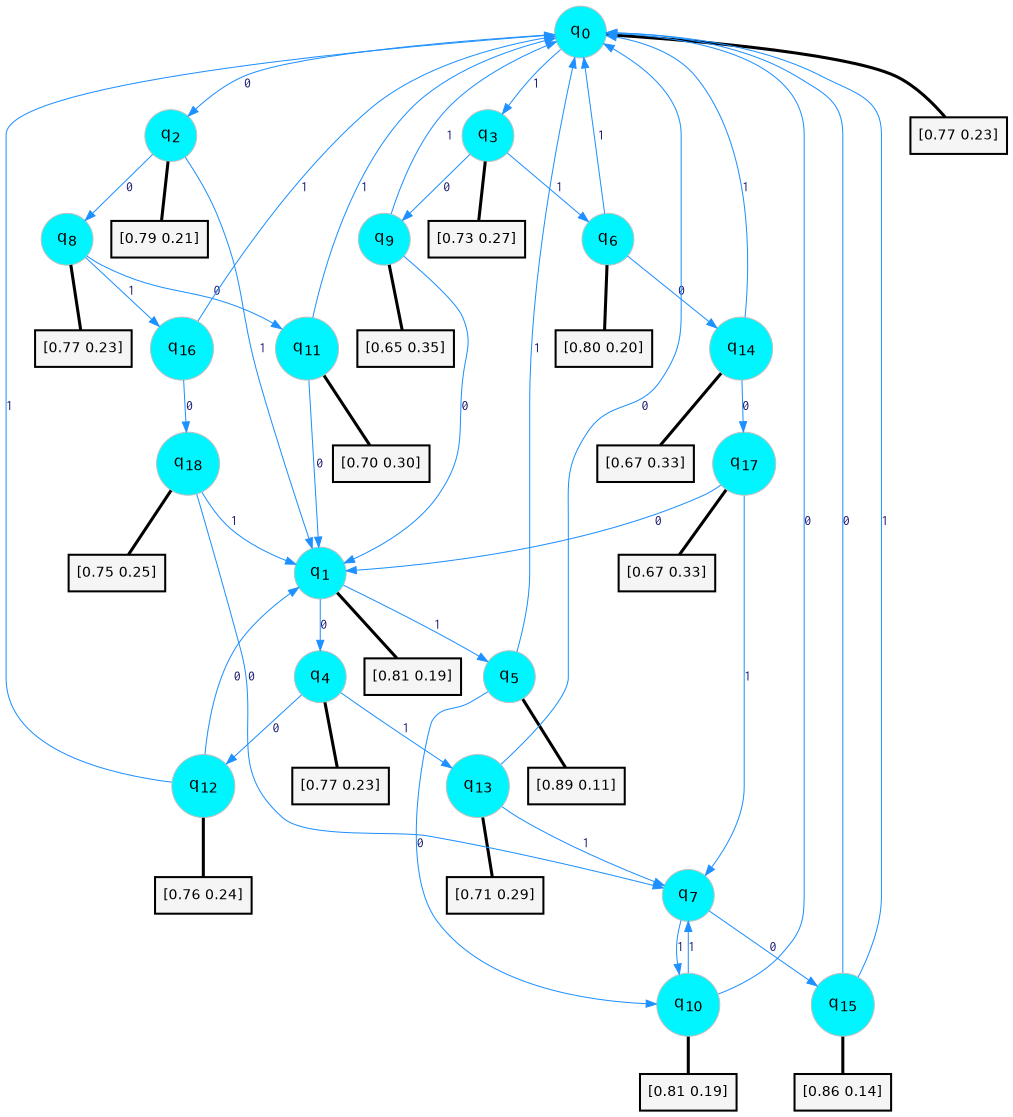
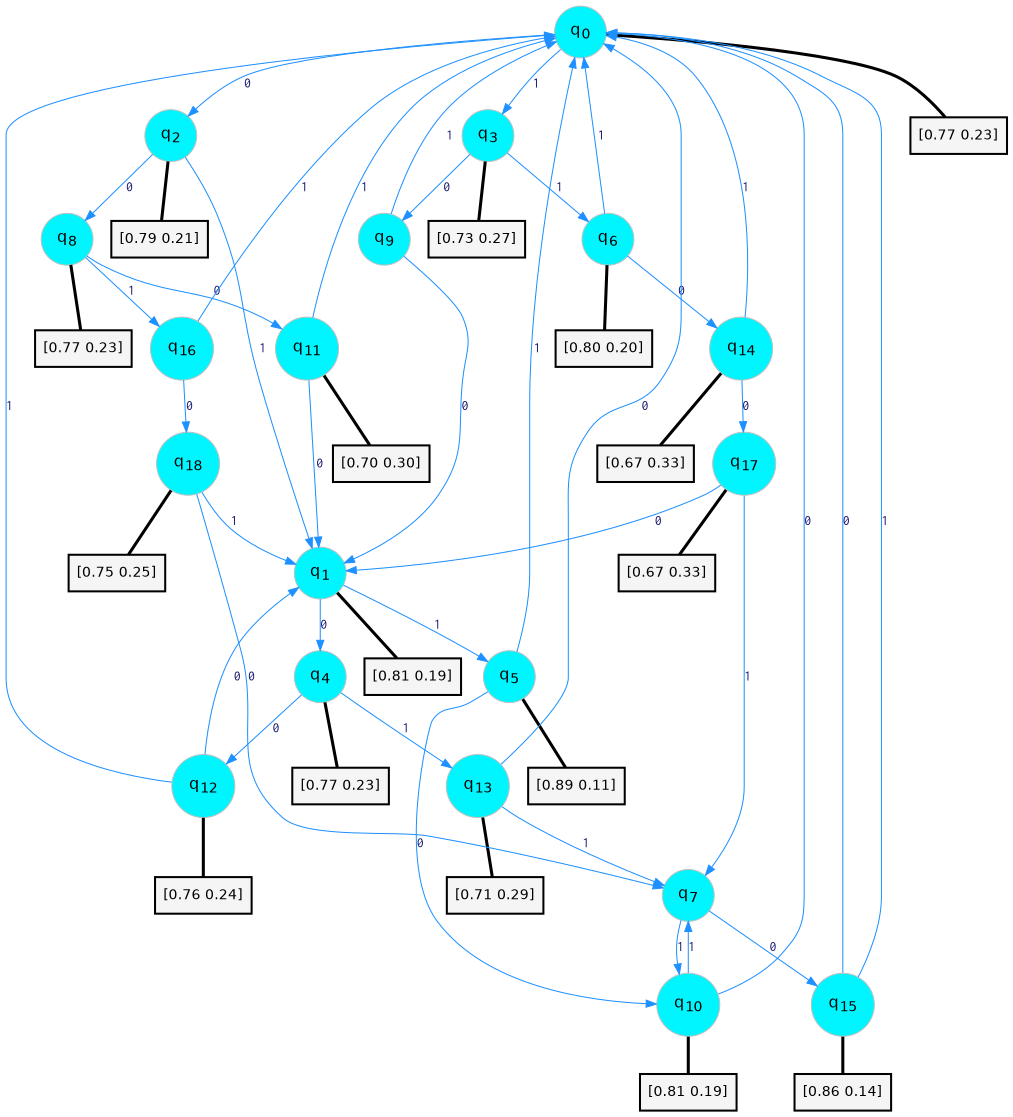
(406, 349) -> none
